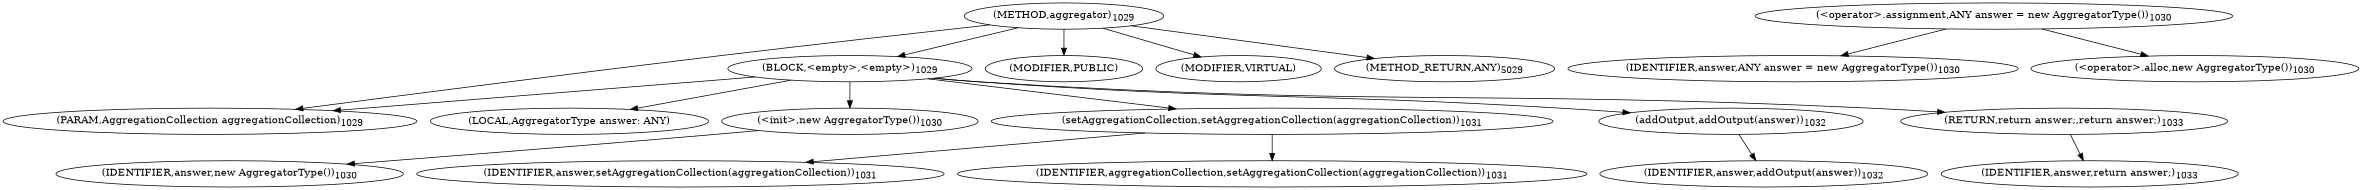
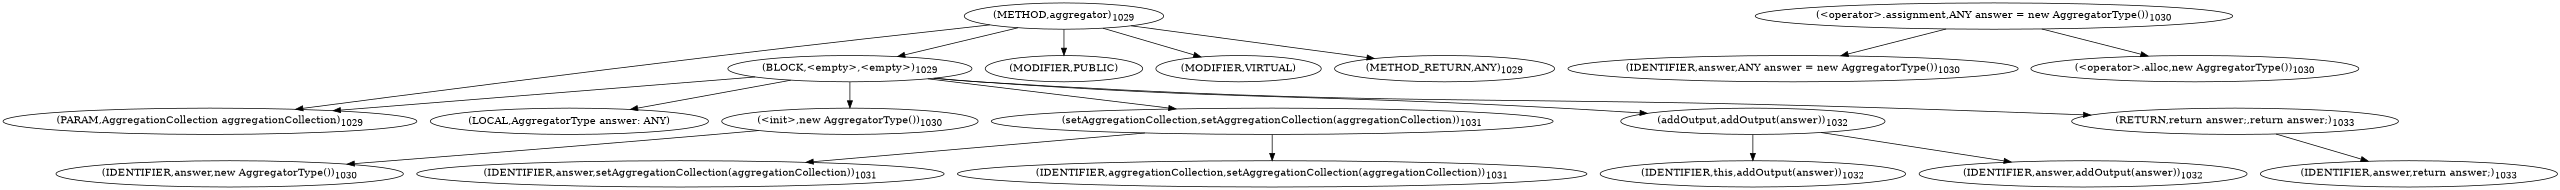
(1512, 68) -> (1512, 68)
none -> (1753, 174)
